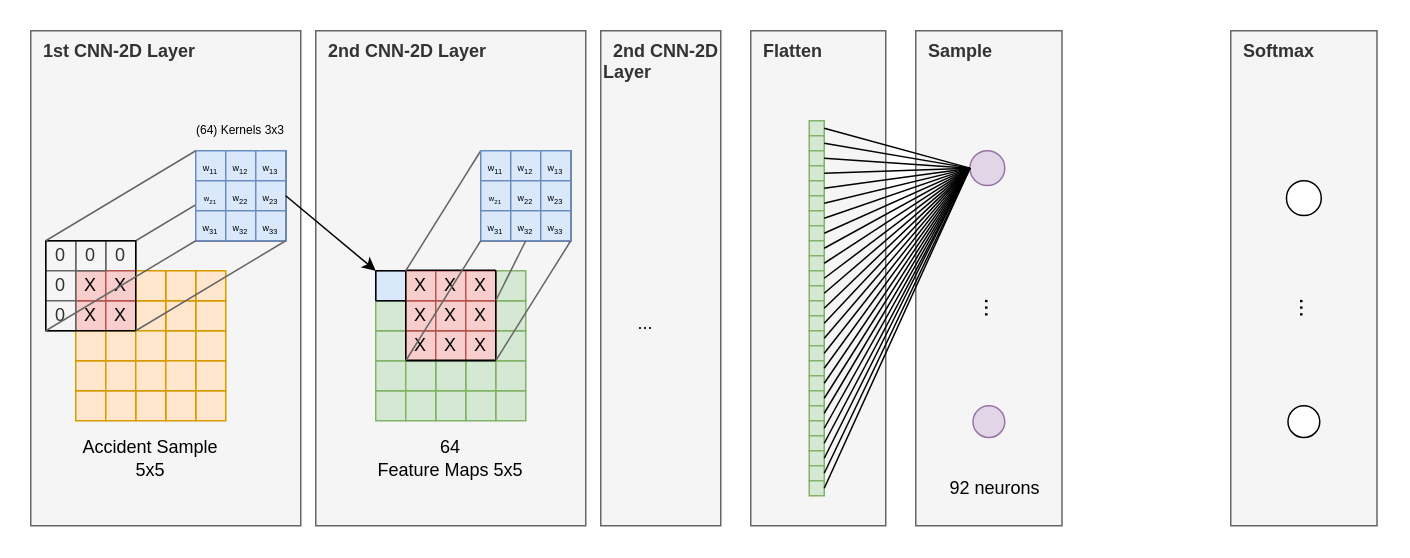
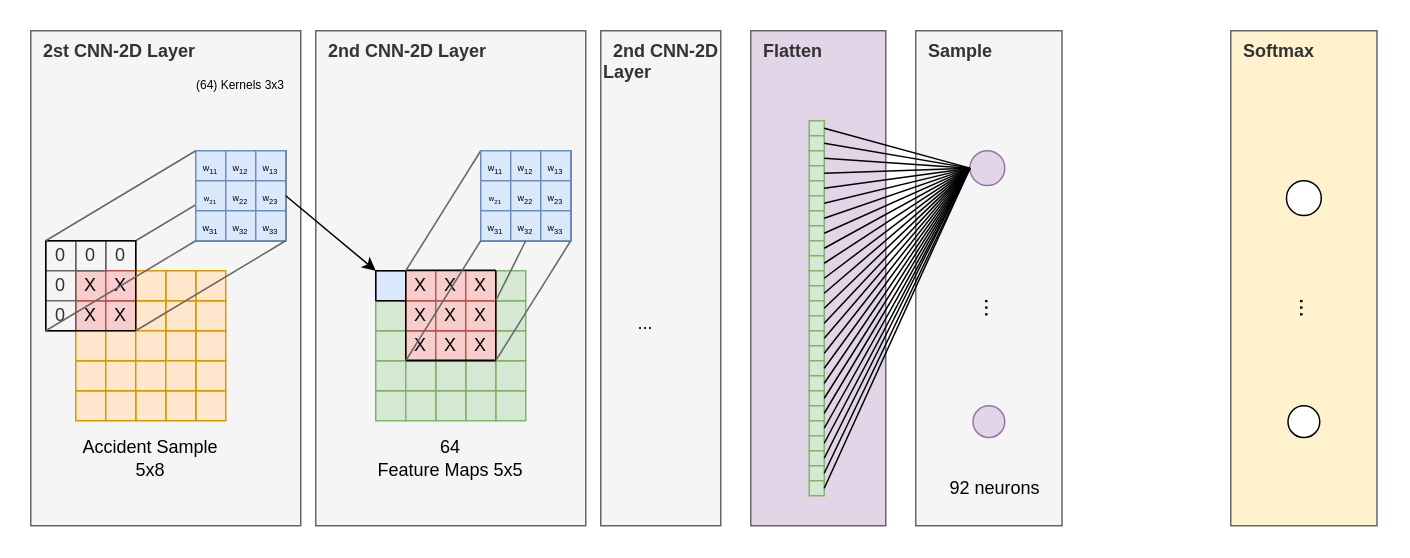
(110, 52) -> (110, 52)
(787, 52) -> (787, 52)
(241, 128) -> (241, 83)
(1304, 278) -> (1304, 278)
(151, 458) -> (151, 458)
